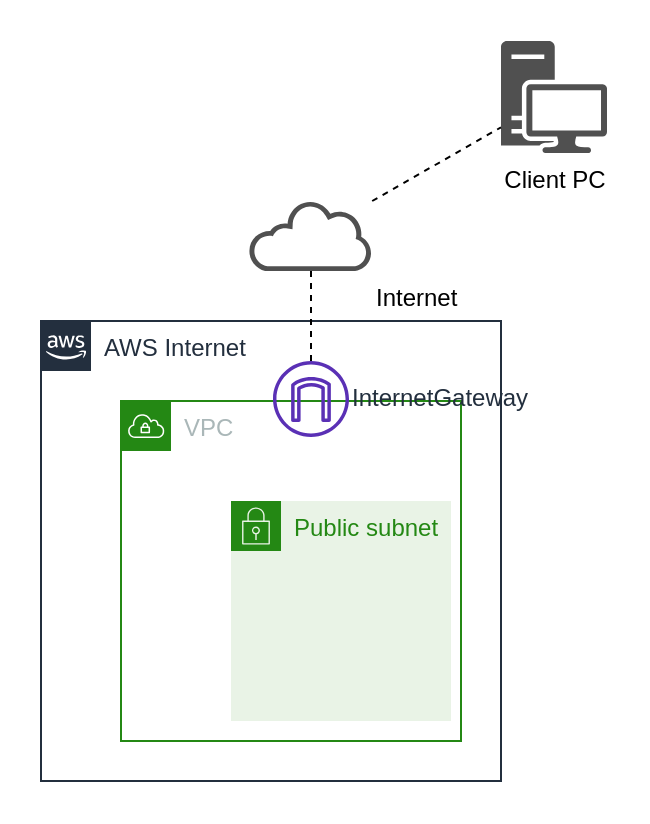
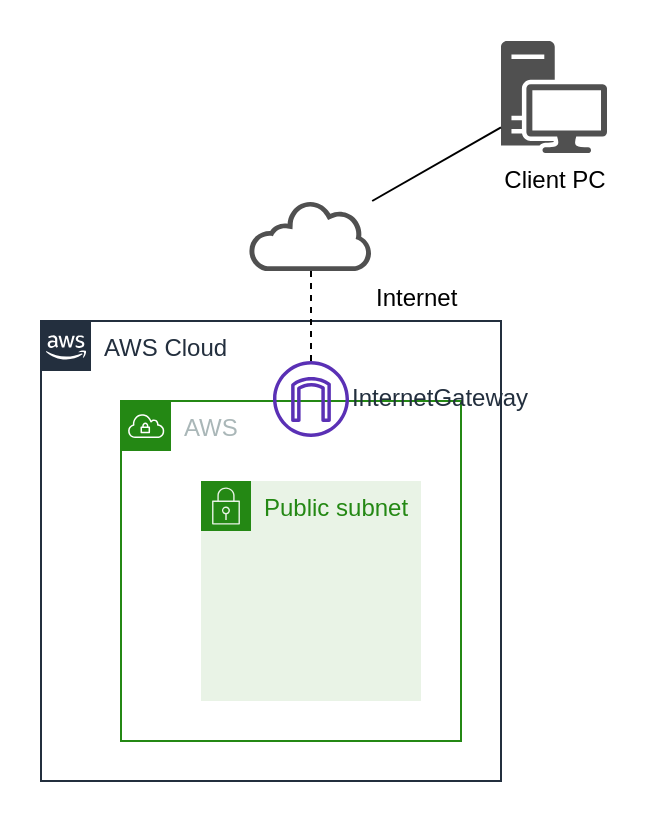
(436, 165) -> (436, 165)
(183, 349) -> (159, 349)
(205, 429) -> (205, 429)
(341, 611) -> (311, 591)
